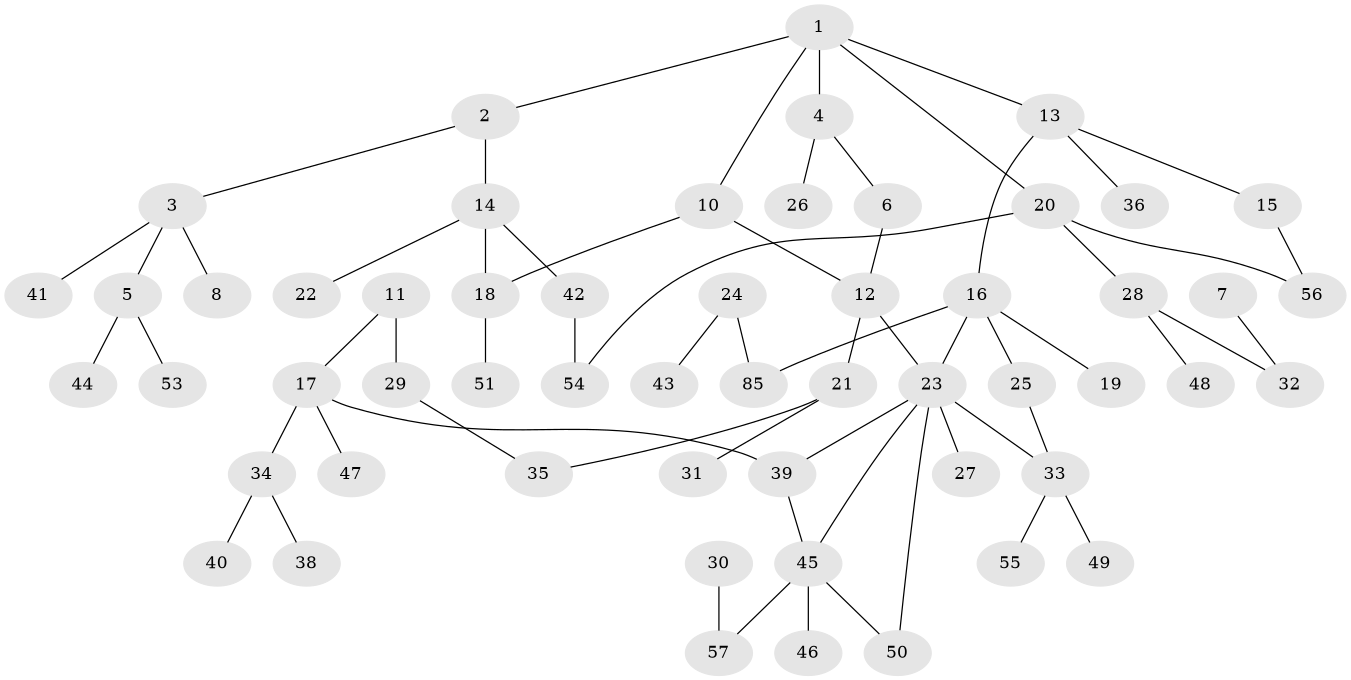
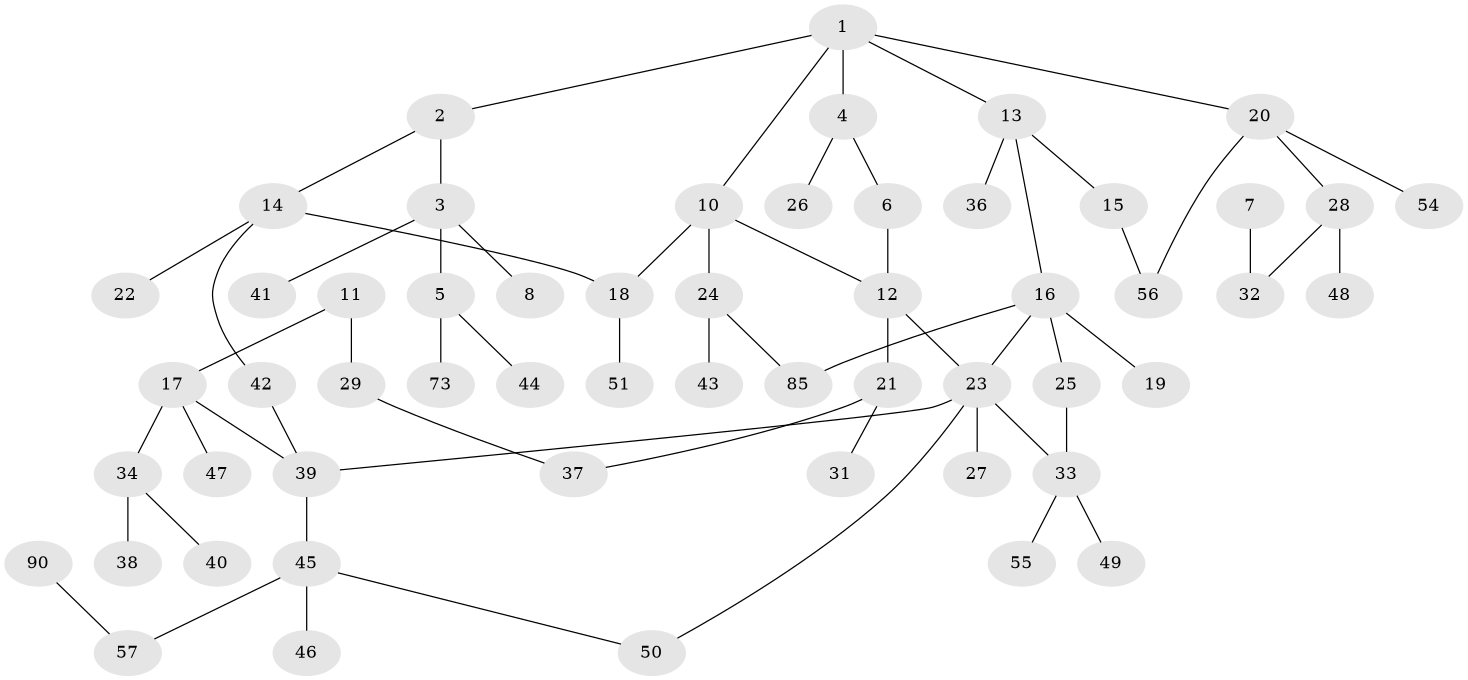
none -> (709, 251)
(575, 340) -> (284, 430)
(173, 385) -> (441, 385)
(866, 472) -> none
(539, 474) -> (574, 474)
(719, 564) -> (38, 564)
